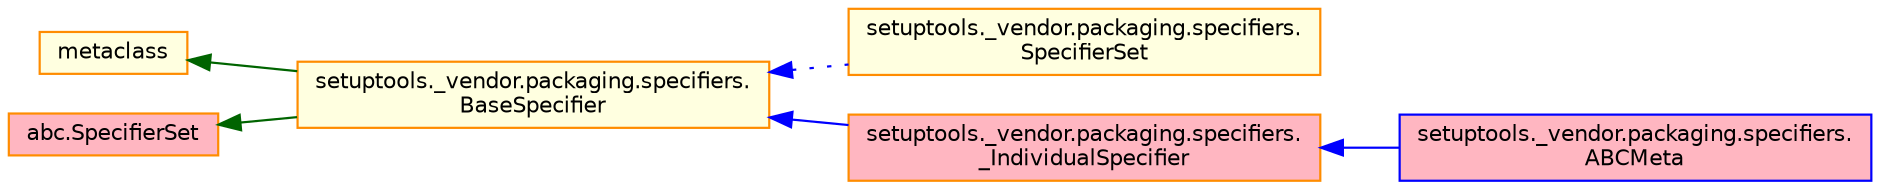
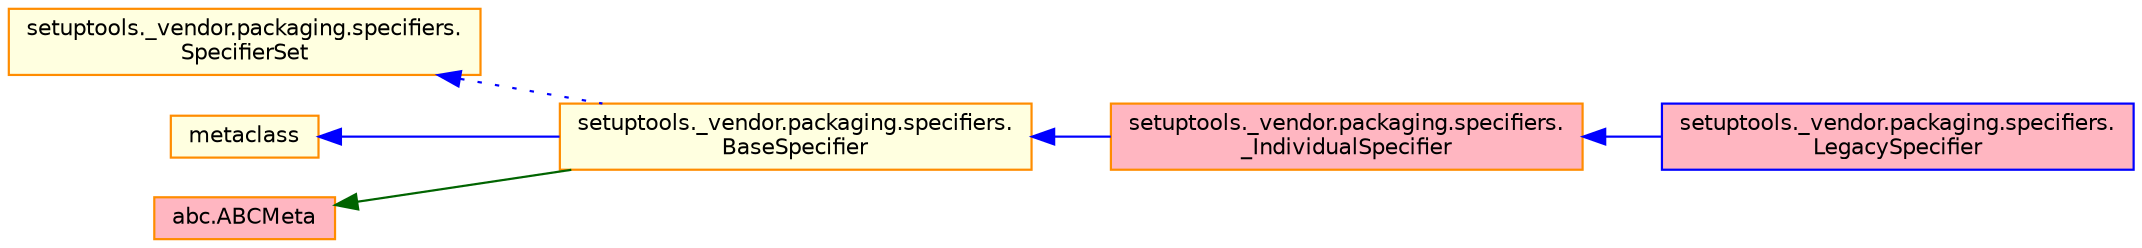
(254, 67) -> (450, 137)
(820, 67) -> (531, 91)
(114, 134) -> (245, 218)
(1635, 148) -> (1898, 137)
